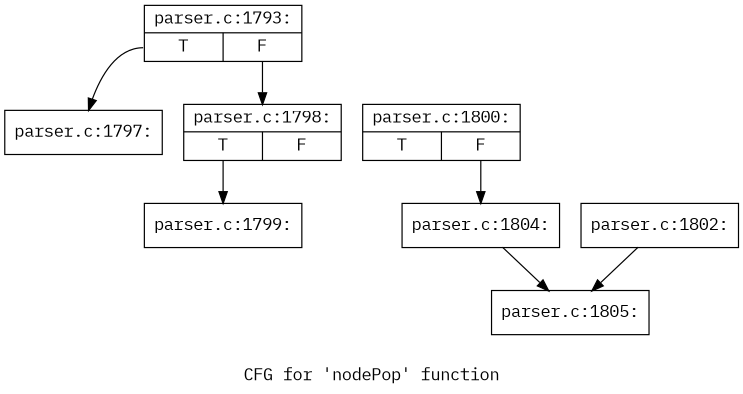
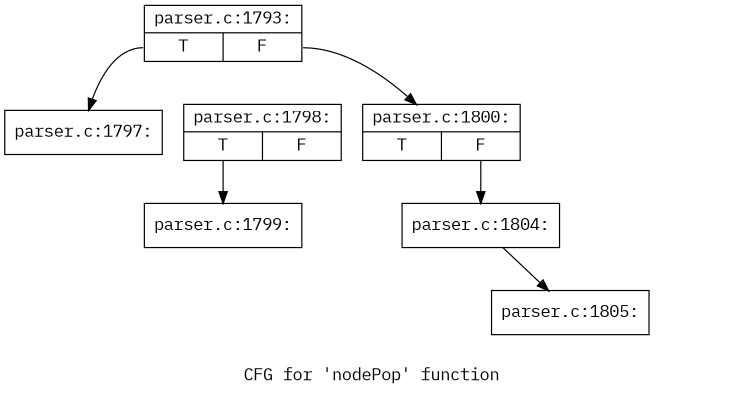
(262, 77) -> (359, 63)
(660, 225) -> none
